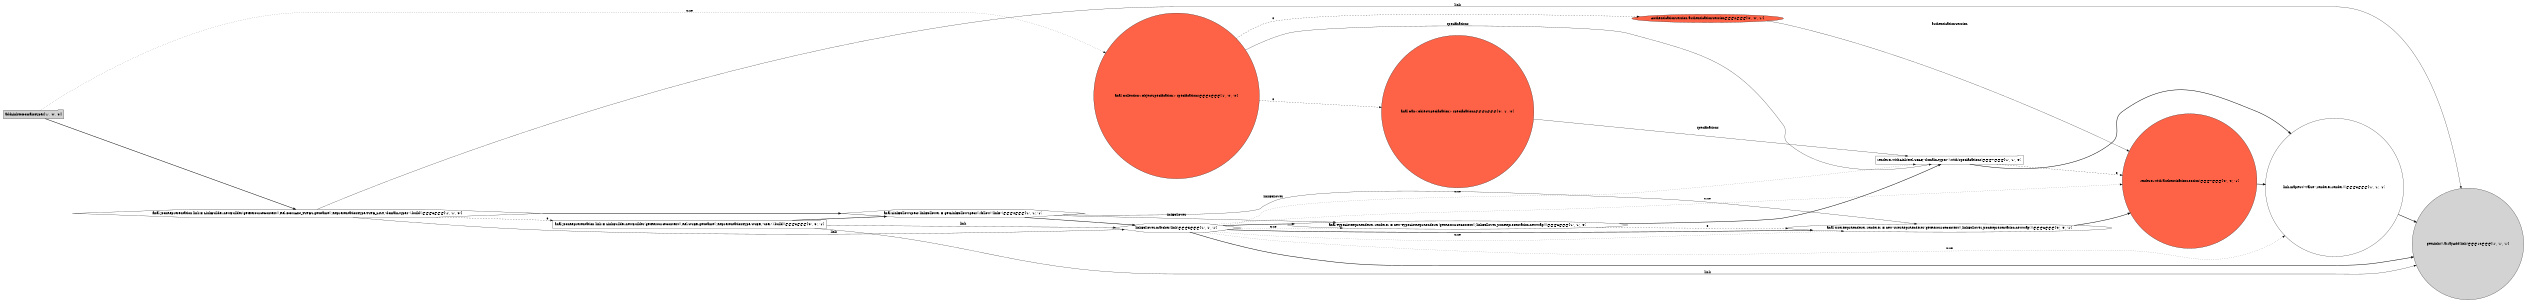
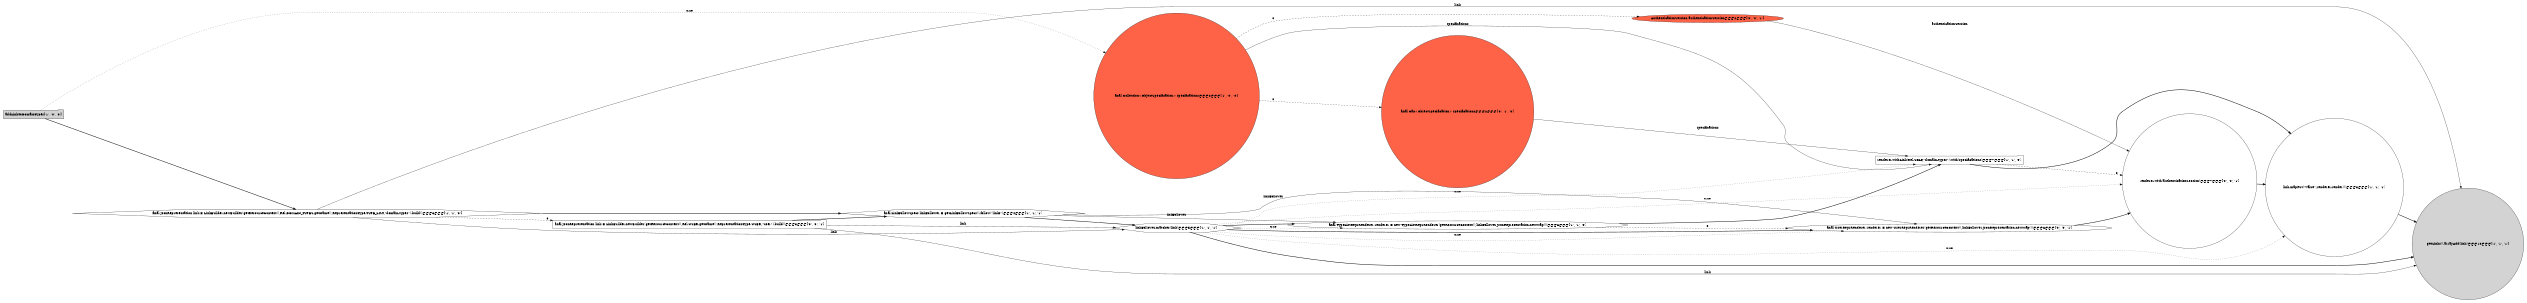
(2190, 181) -> (2190, 181)
